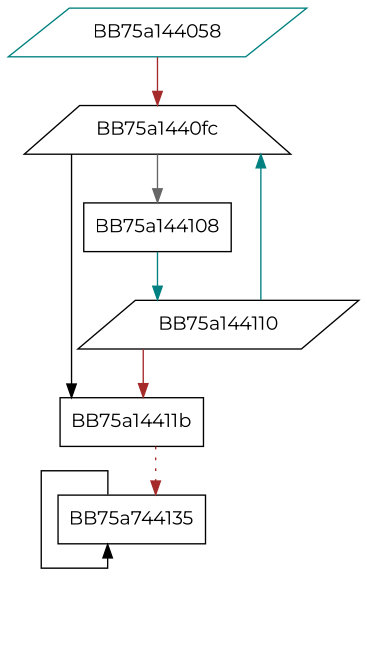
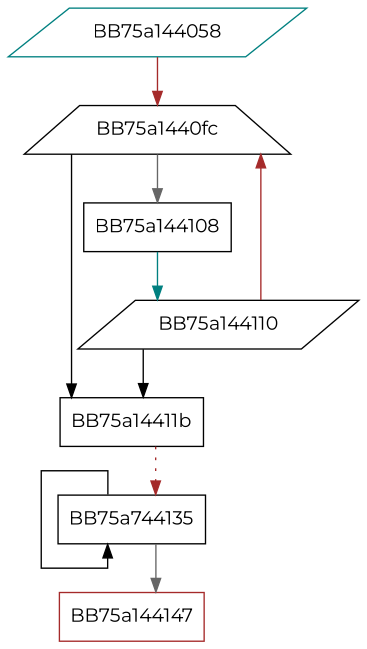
(261, 234) -> (261, 234)
(143, 366) -> (143, 366)
none -> (132, 617)
